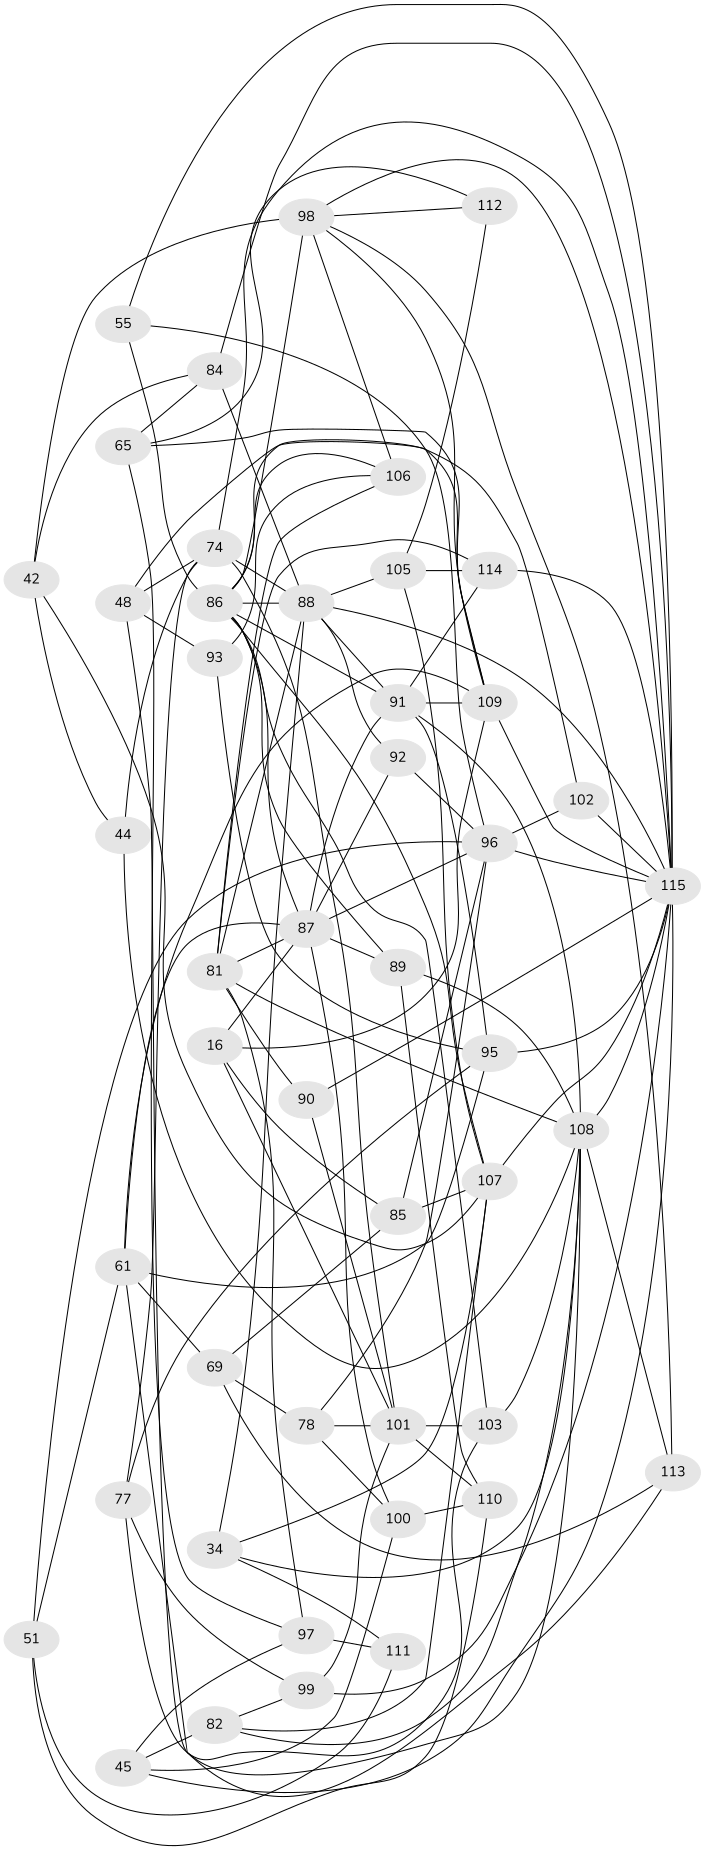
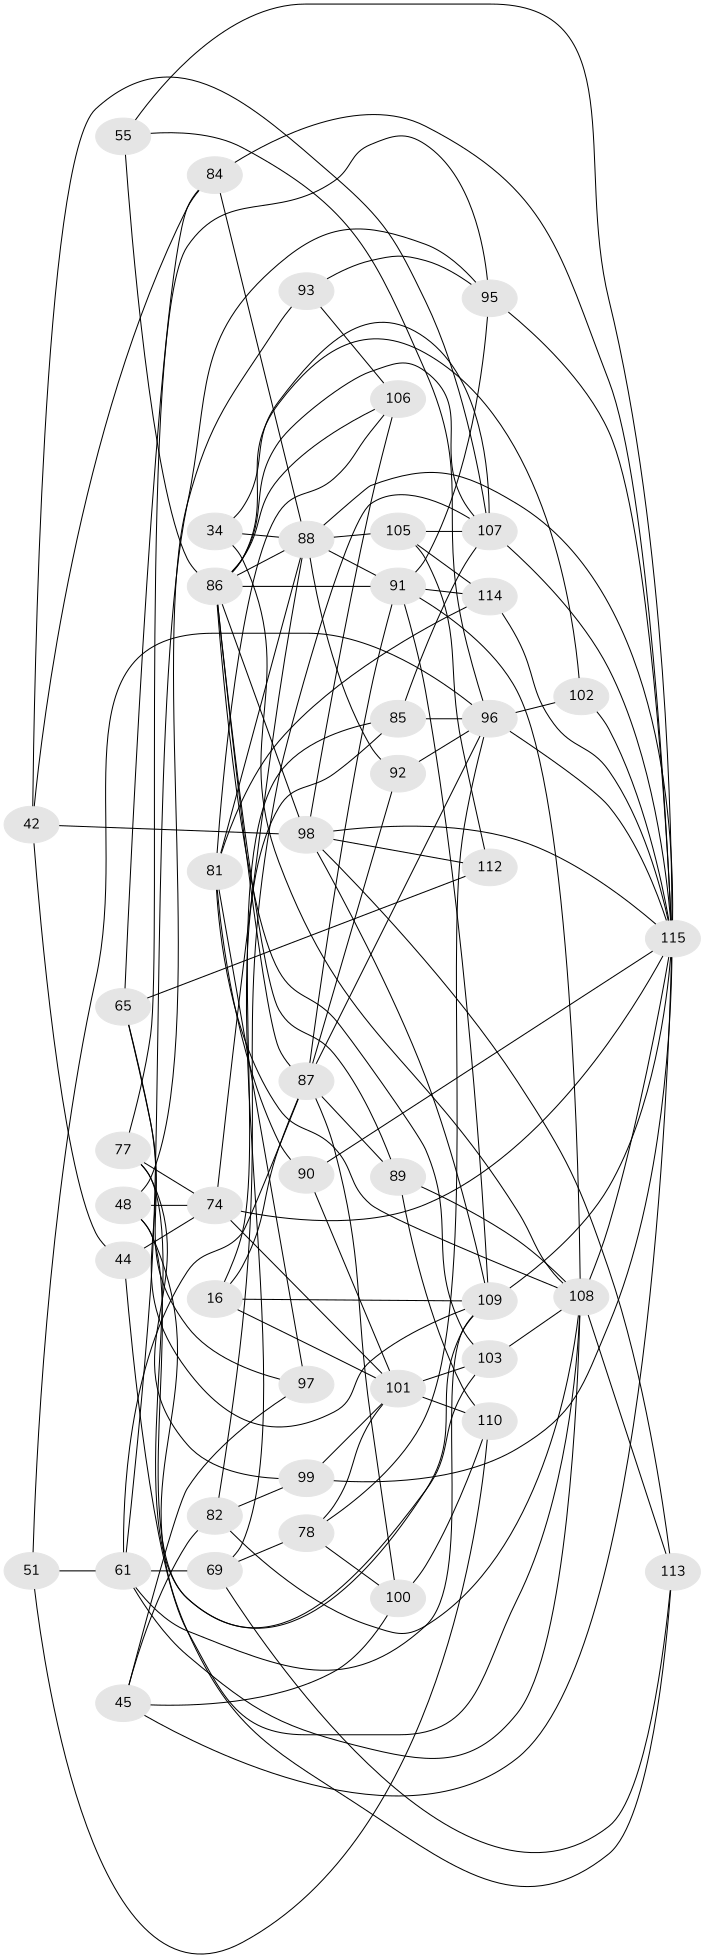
(261, 950) -> none
(398, 1652) -> none
